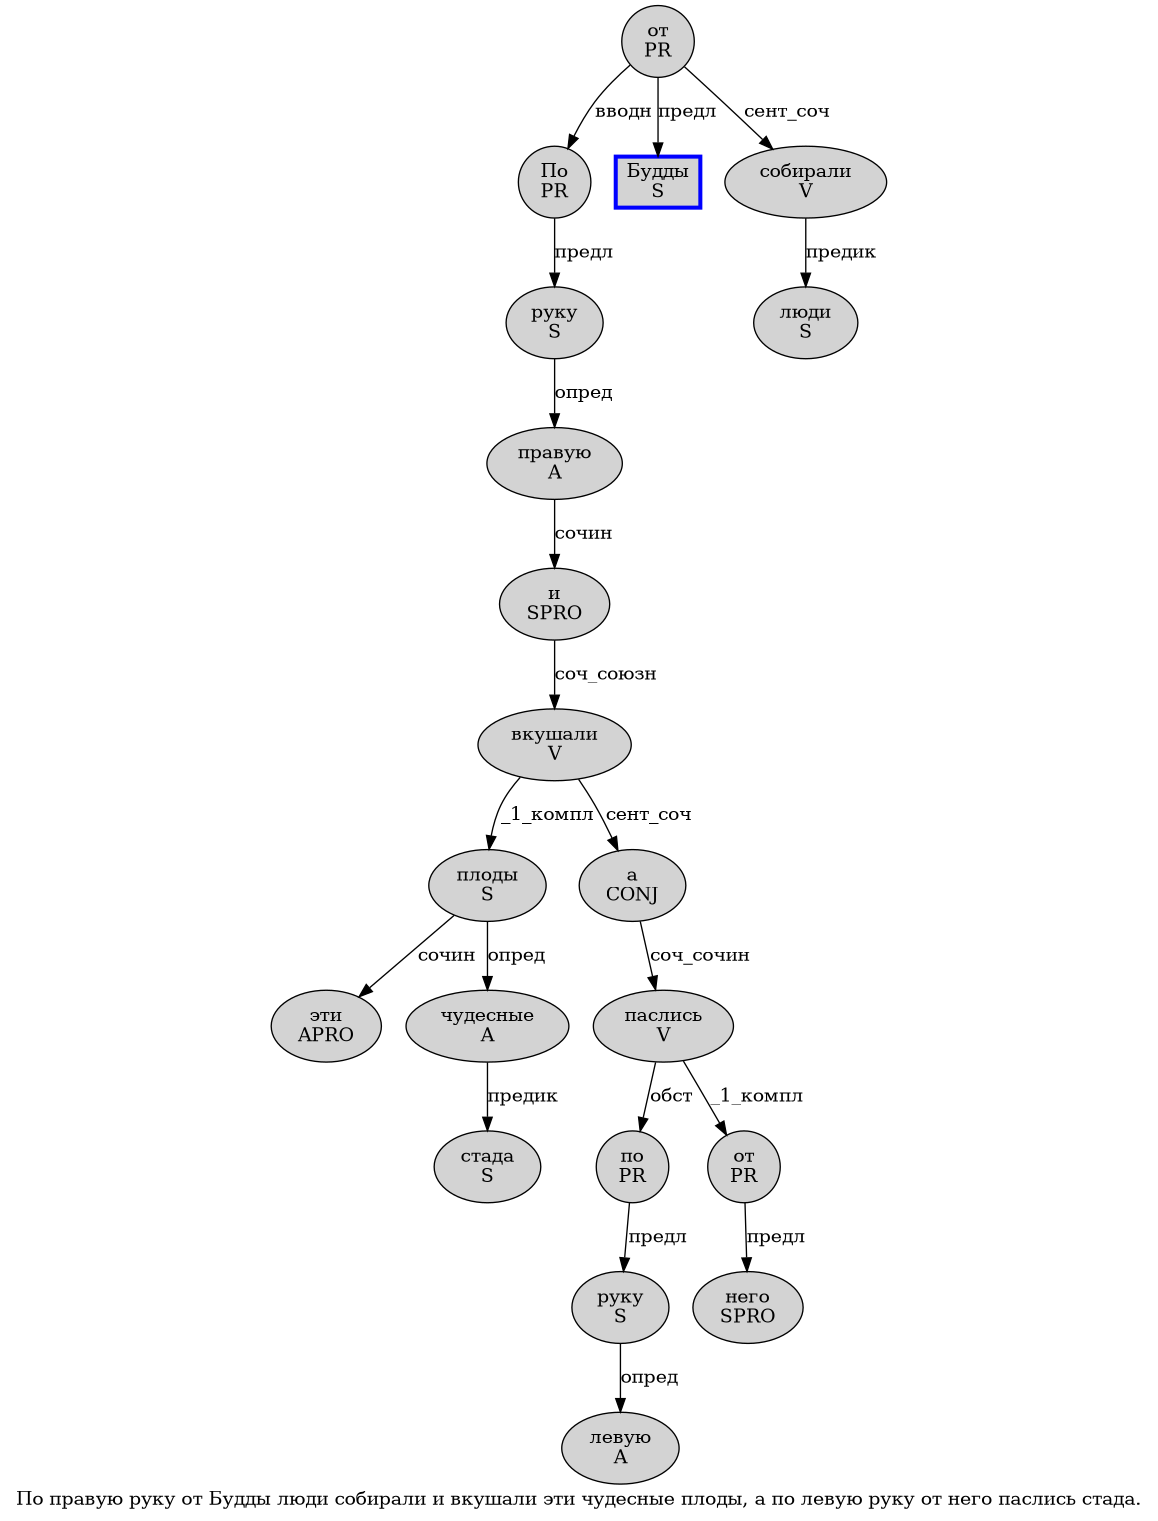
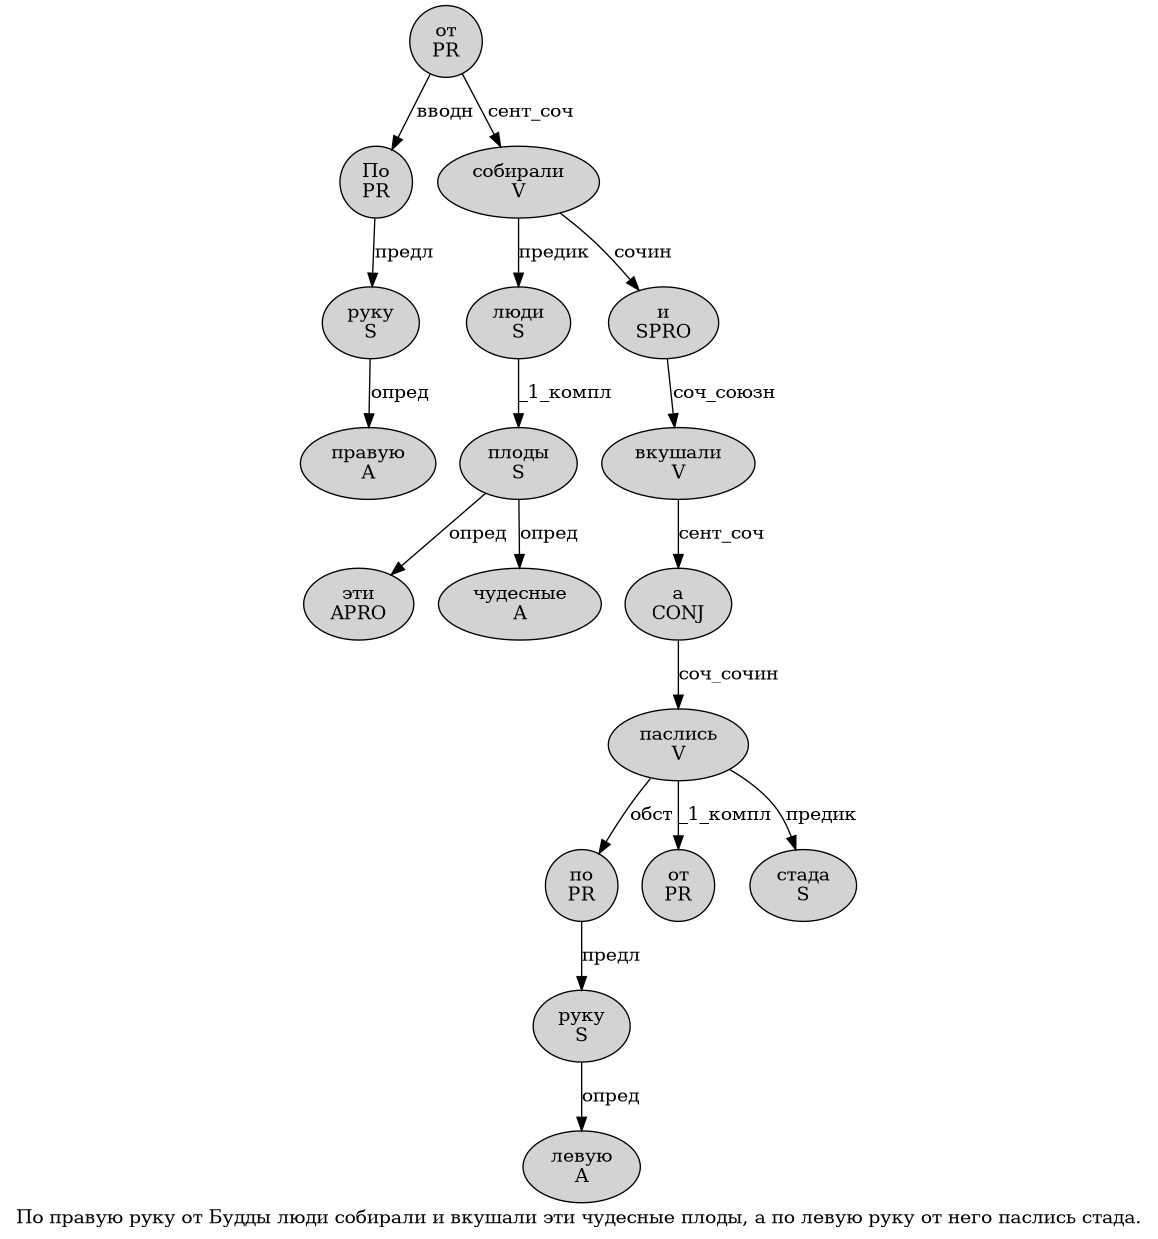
(658, 182) -> none
(555, 527) -> (597, 244)
(501, 804) -> (519, 386)
(446, 956) -> (478, 534)
(487, 1090) -> (767, 798)
(748, 1307) -> none
